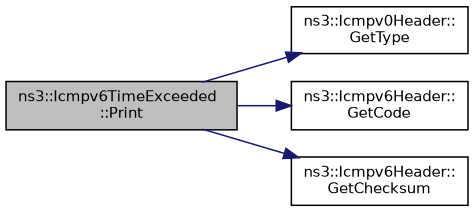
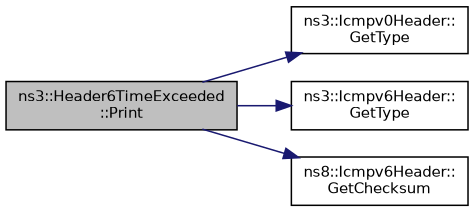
(122, 106) -> (122, 106)
(380, 106) -> (380, 106)
(380, 181) -> (380, 181)
